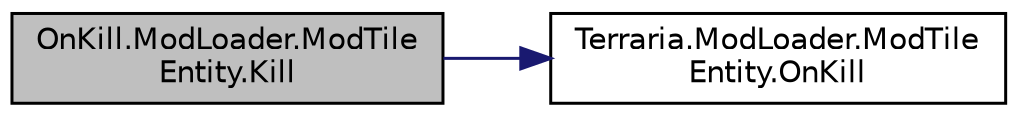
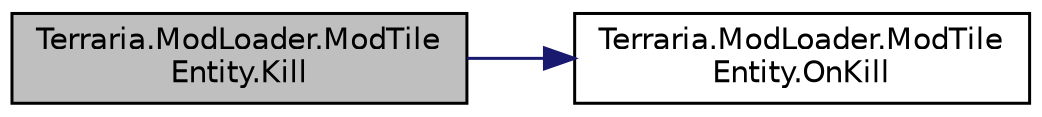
(227, 58) -> (239, 58)
